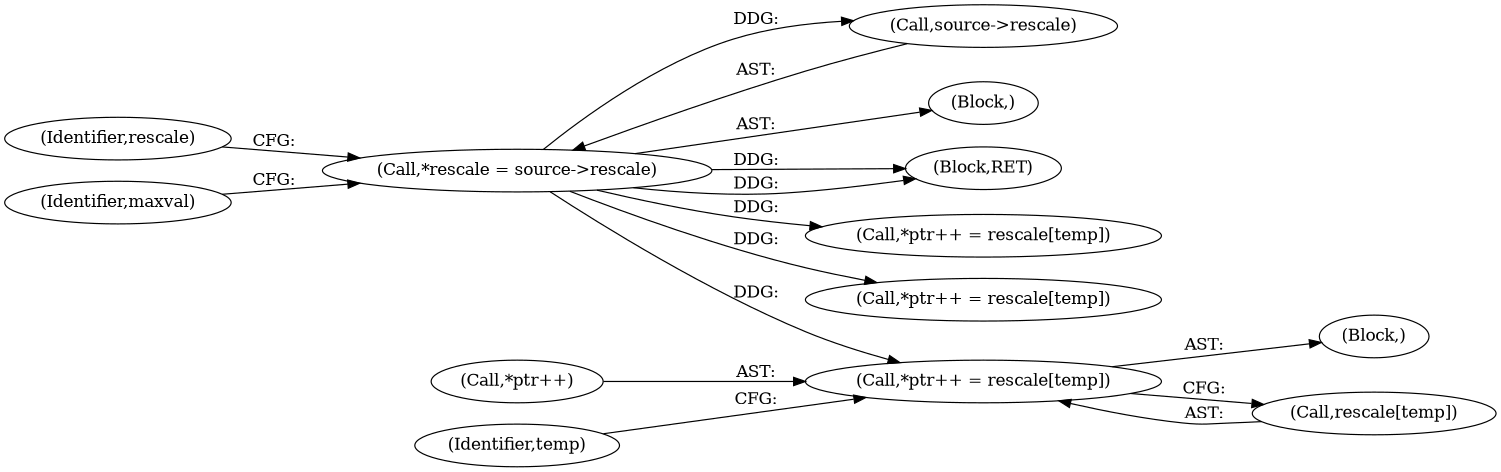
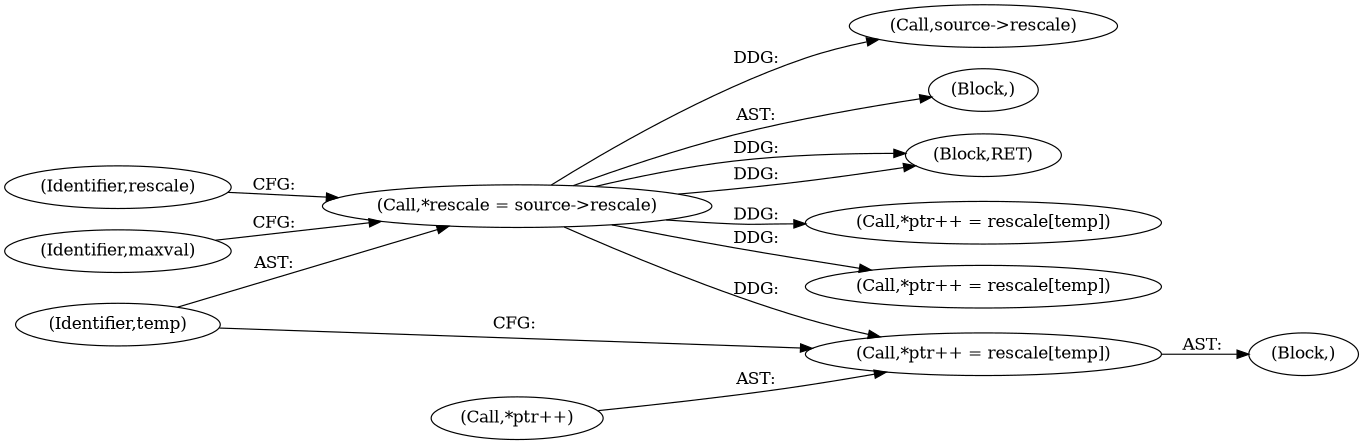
(744, 90) -> (308, 268)
(1374, 413) -> none
